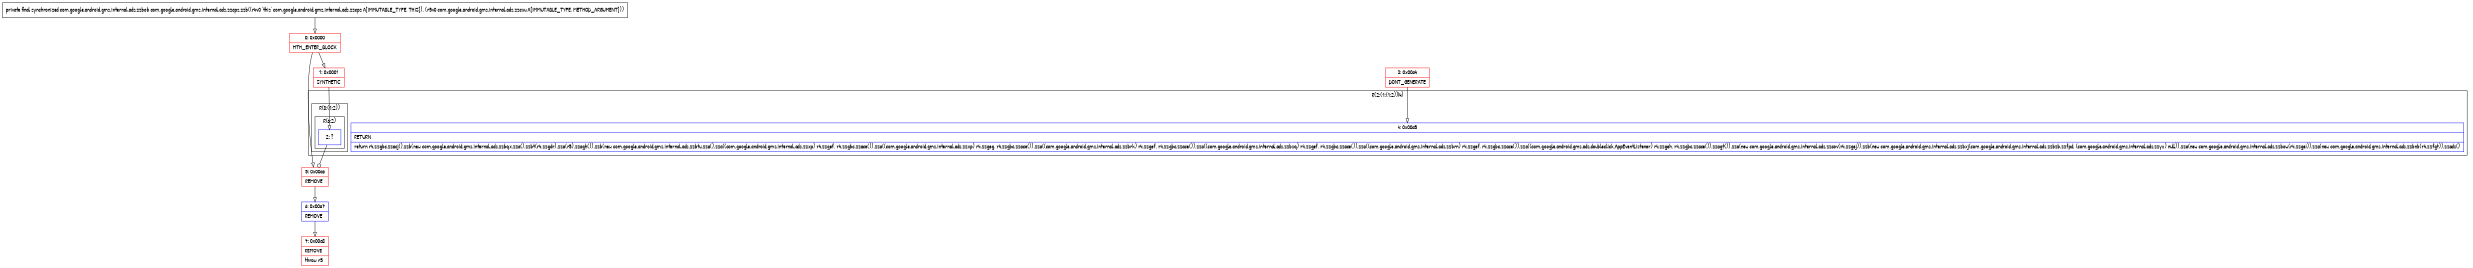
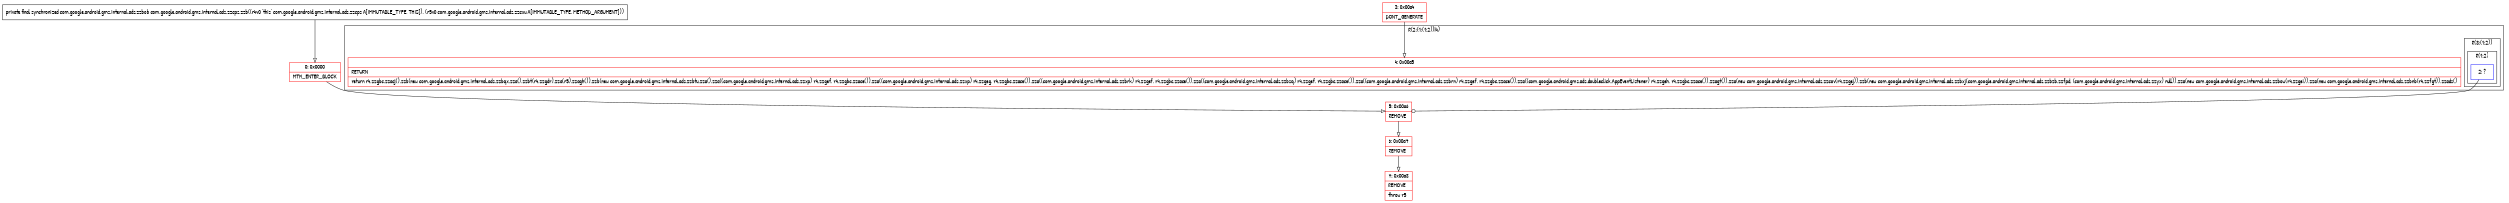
(329, 78) -> none
(330, 121) -> (2482, 56)
(1407, 137) -> (1404, 72)
(315, 212) -> (1399, 146)
